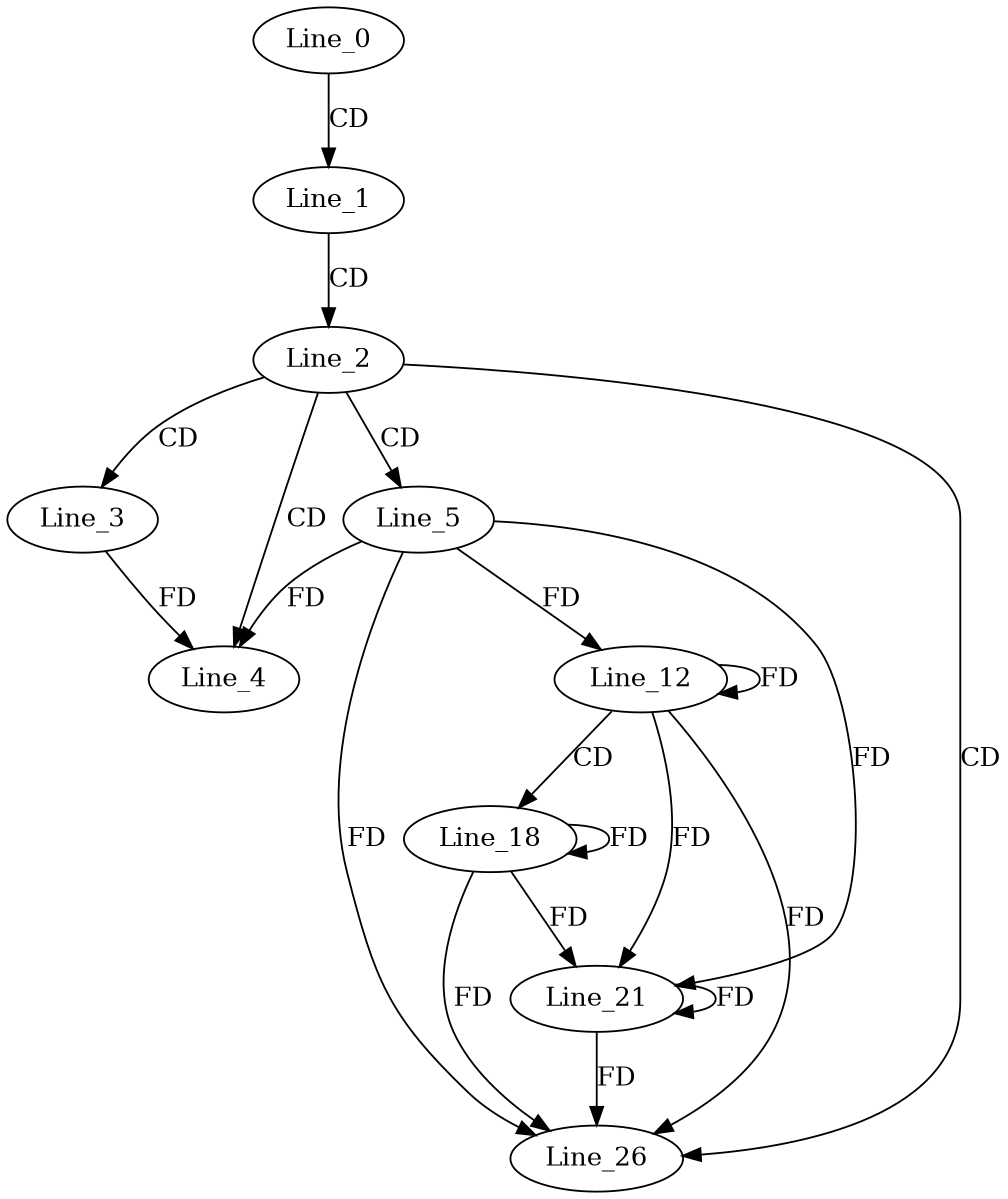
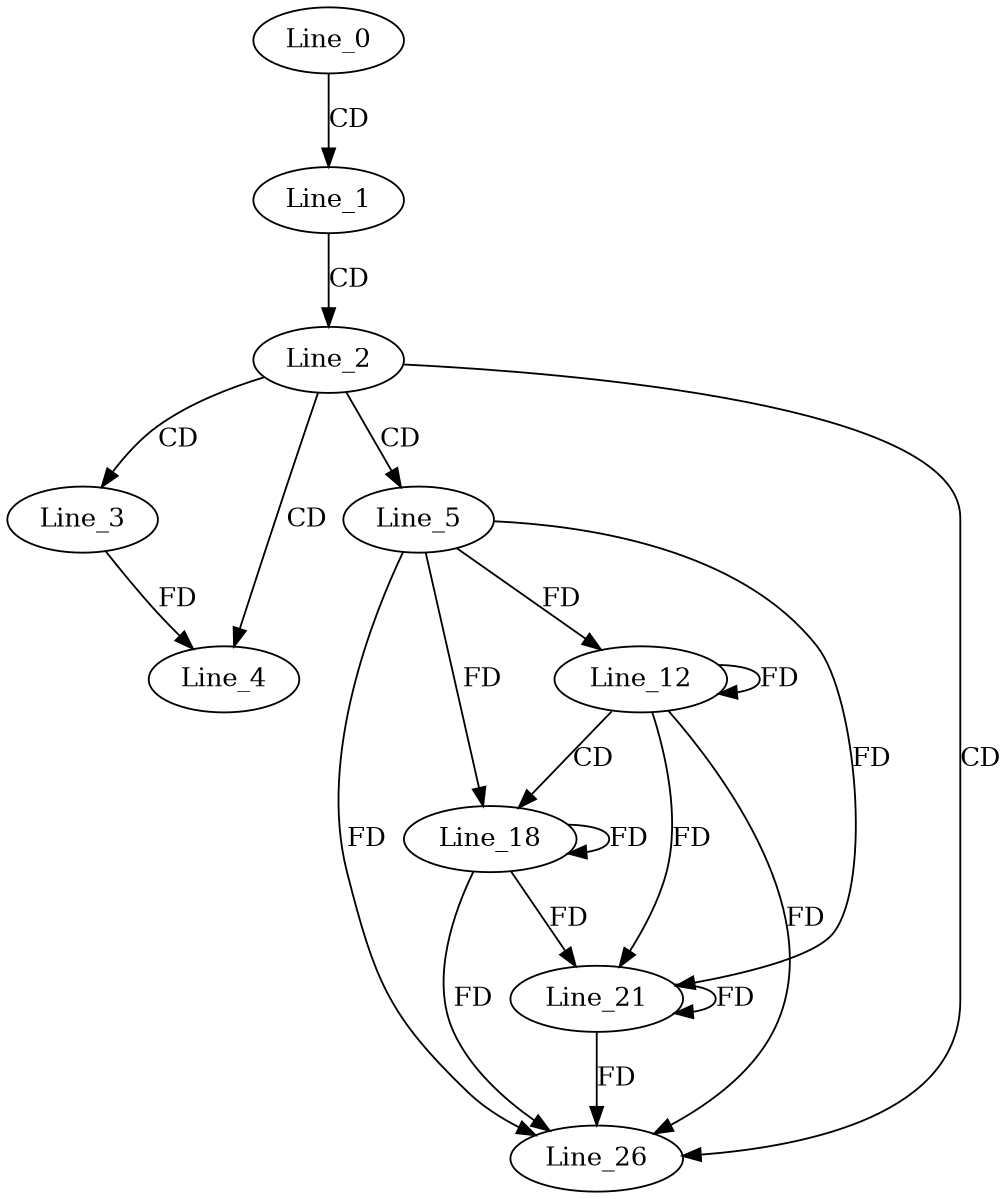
(298, 577) -> (452, 670)
